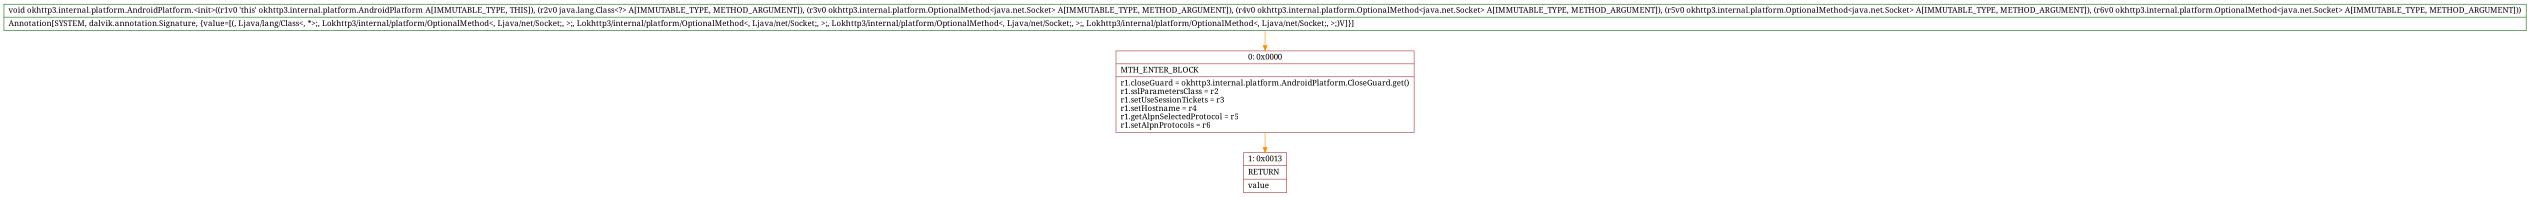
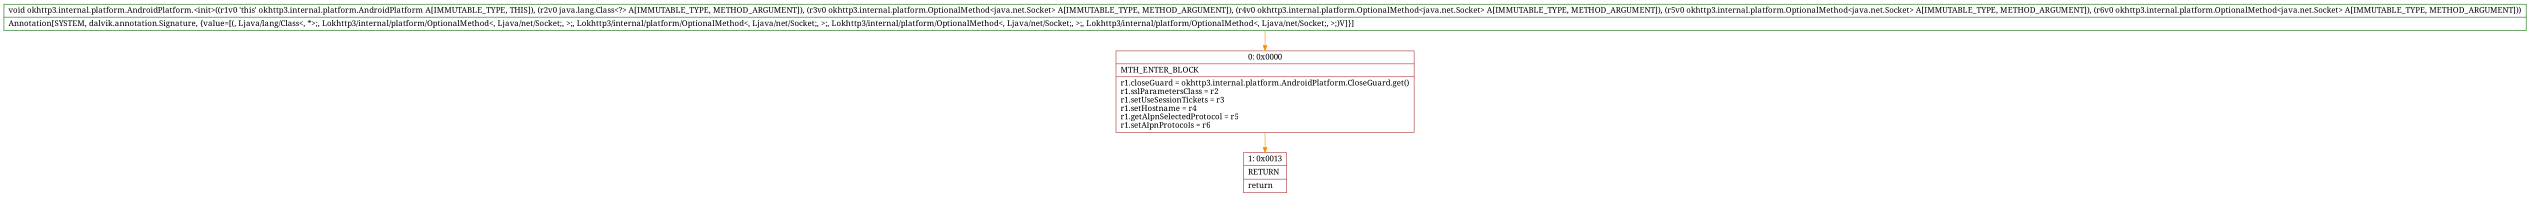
(1259, 186) -> (1261, 186)
